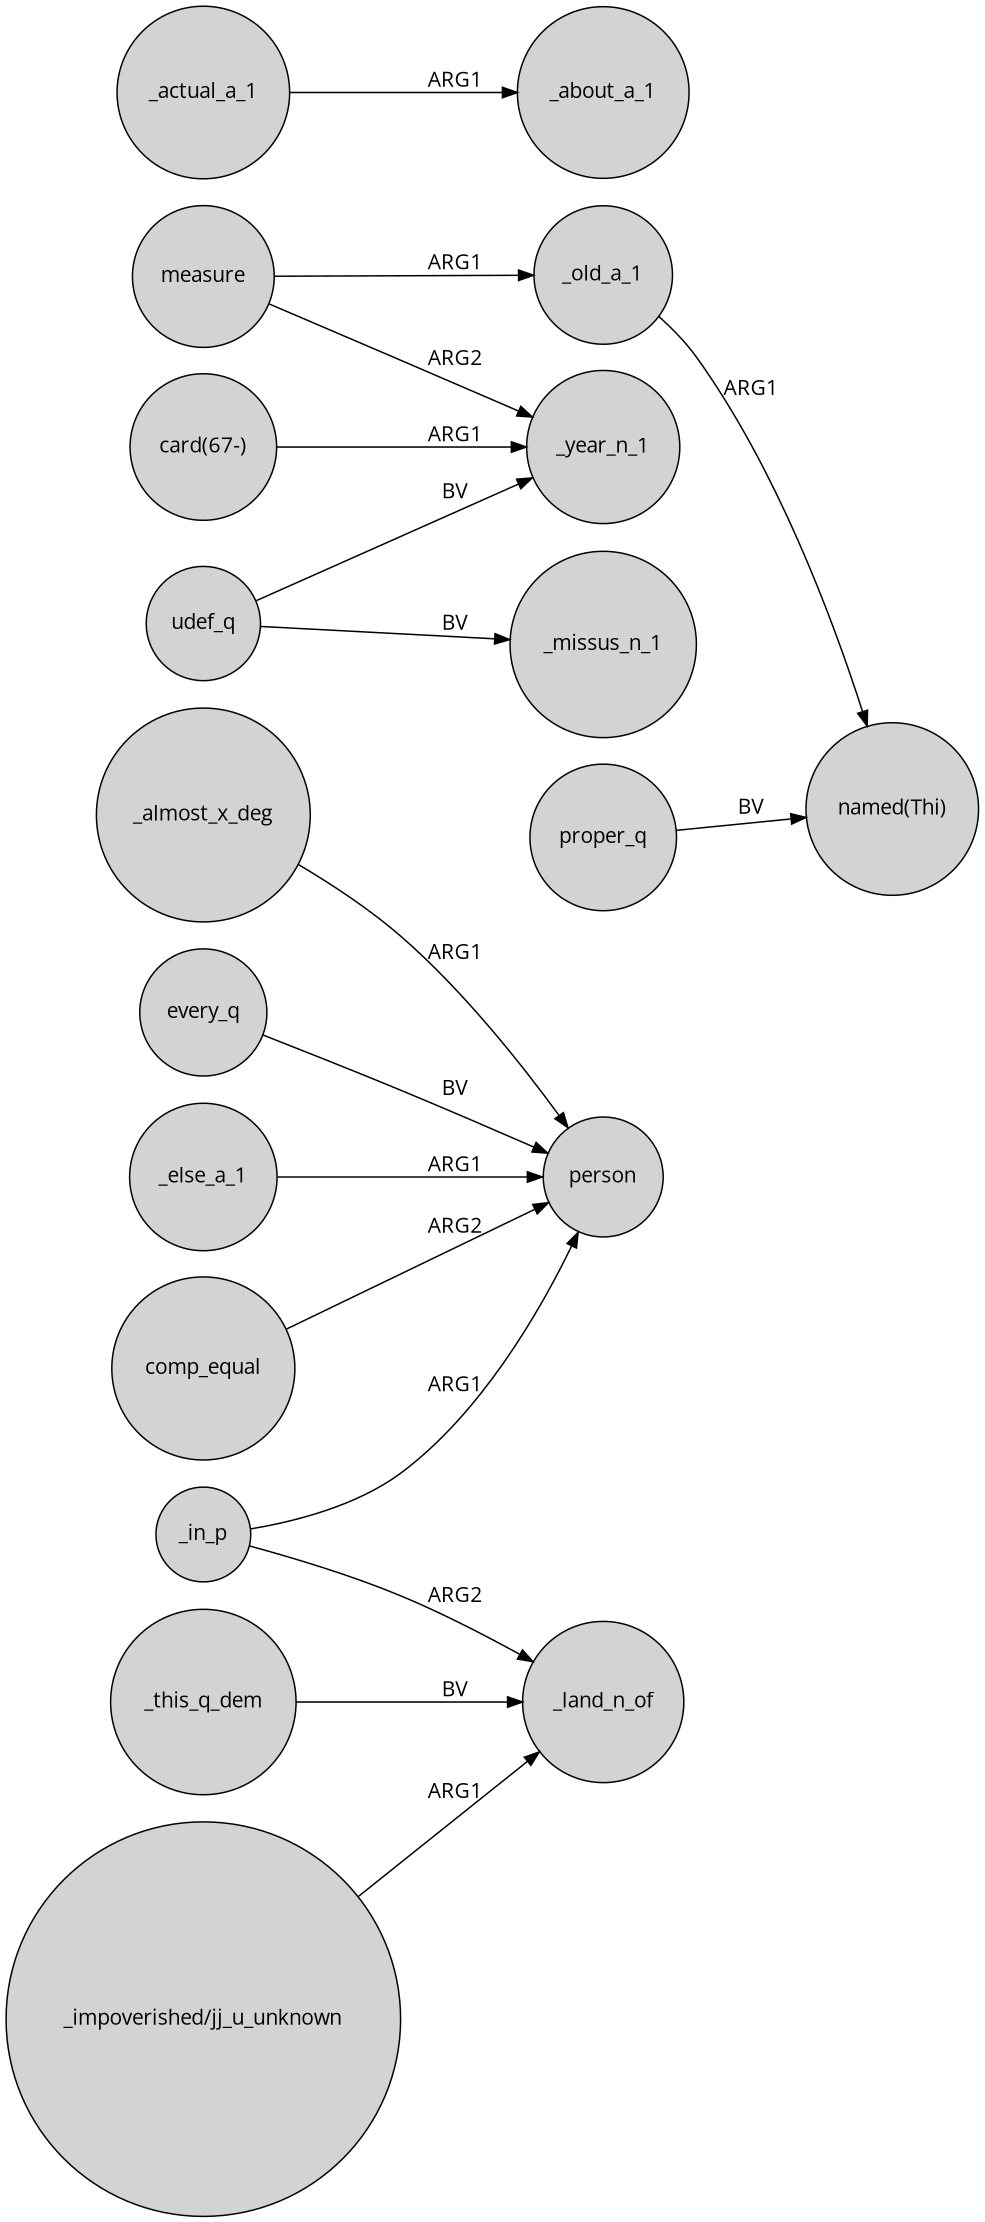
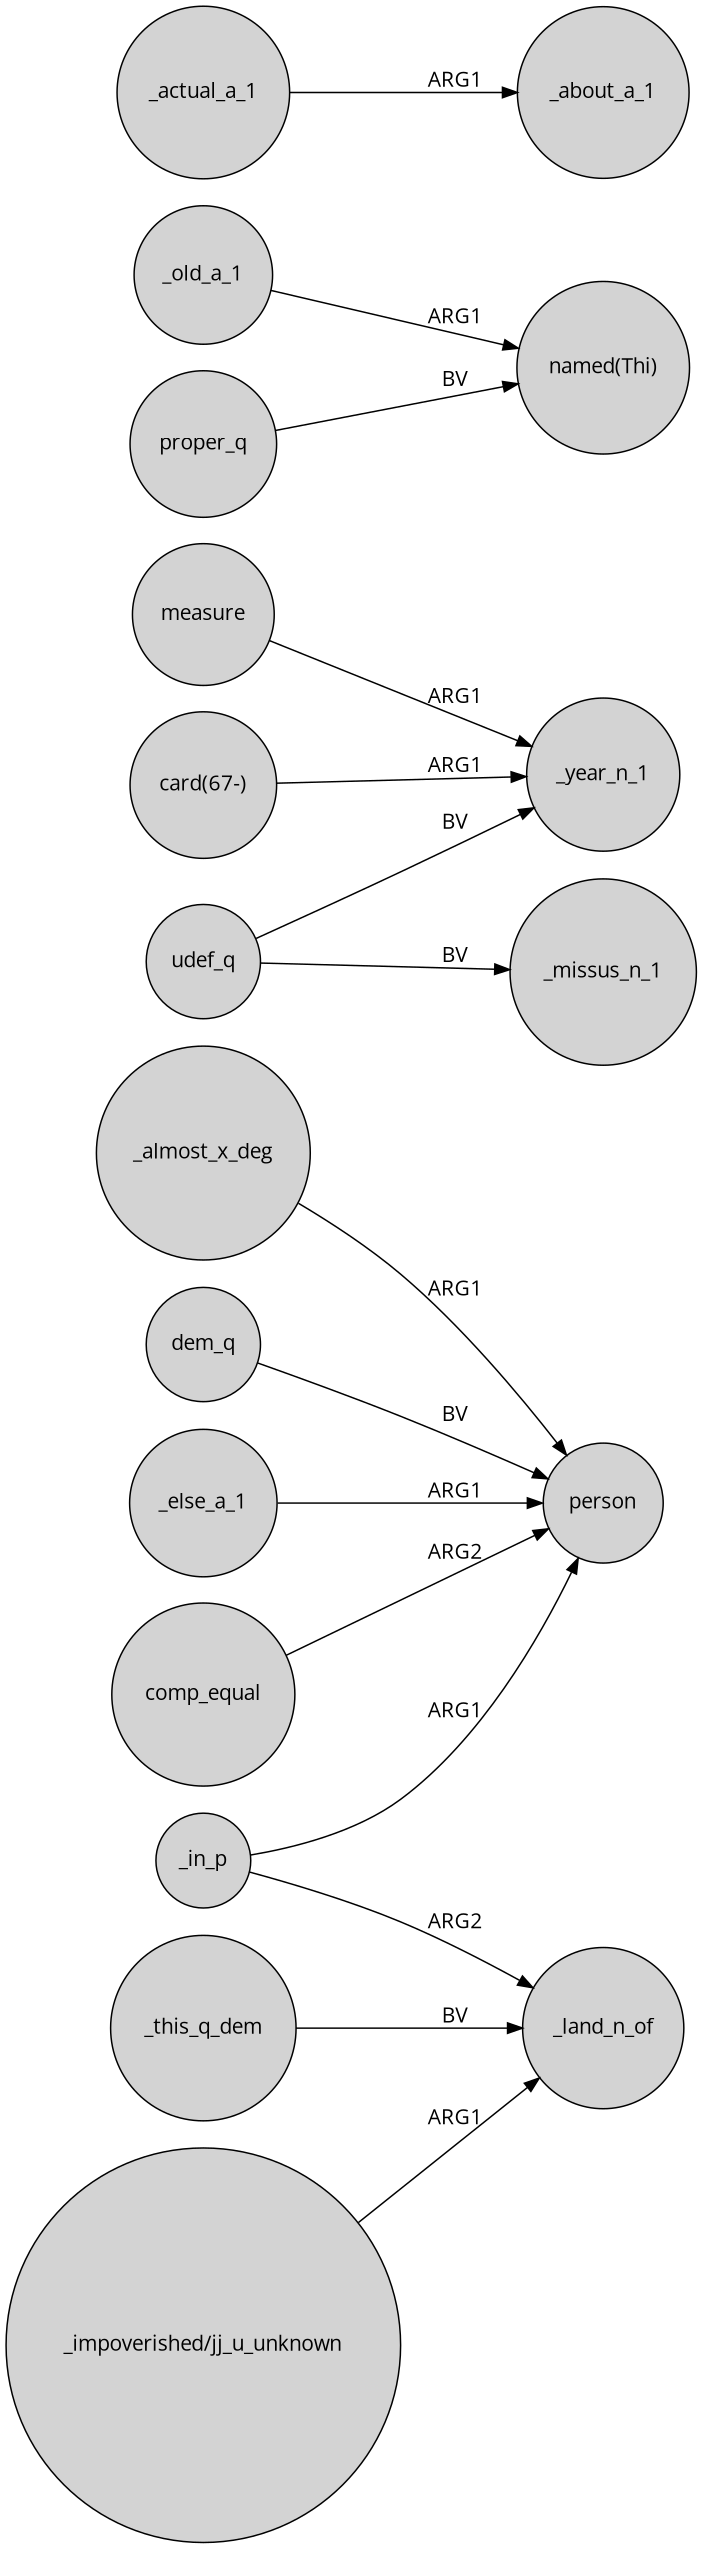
(396, 276) -> none
(455, 360) -> (455, 698)
(203, 1012) -> (203, 1345)
